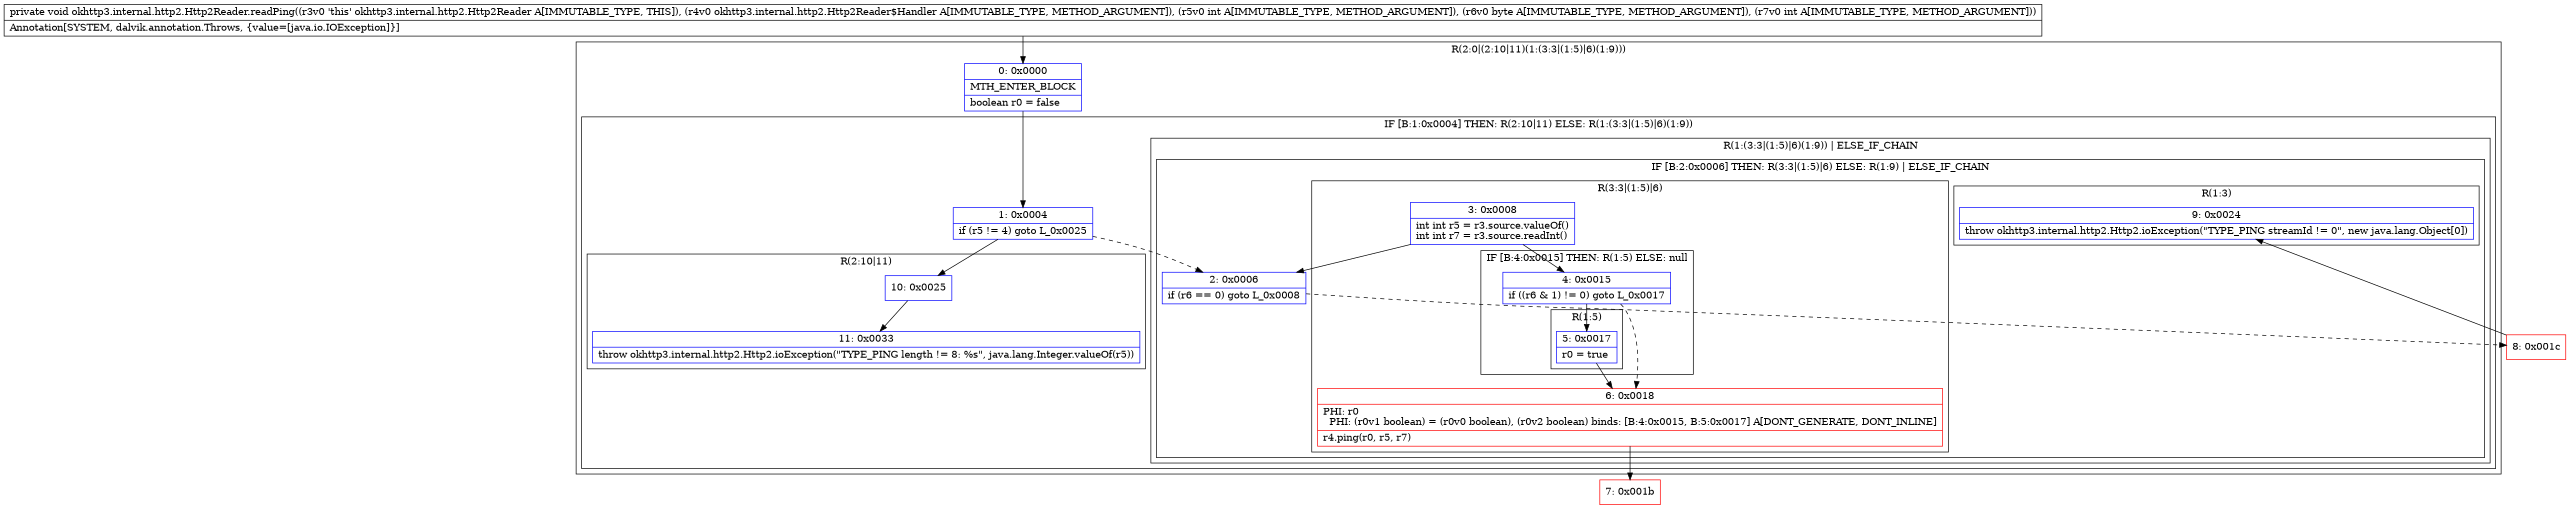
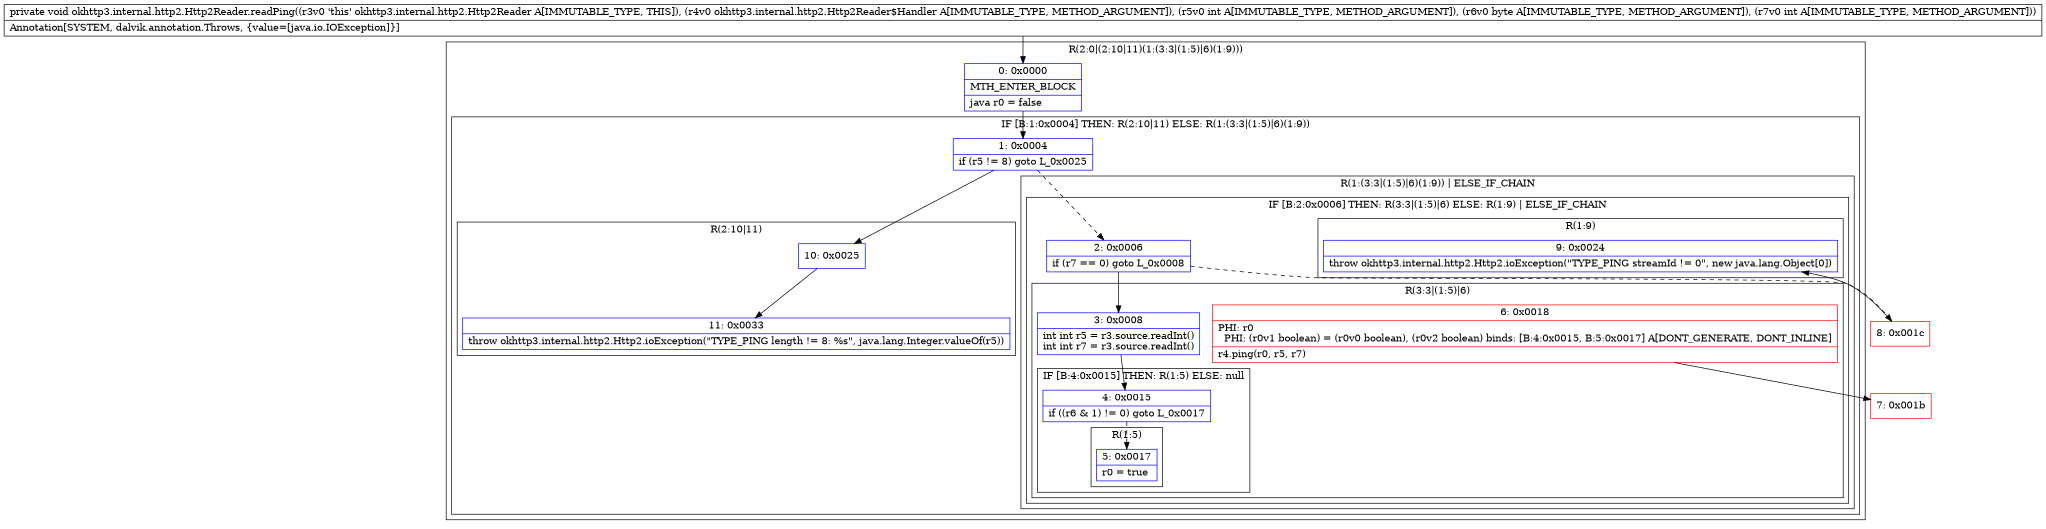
(1015, 103) -> (1006, 103)
(2216, 194) -> (1581, 227)
(1493, 226) -> (1119, 336)
(1023, 231) -> (1023, 162)
(1357, 258) -> (1119, 289)
(1234, 296) -> (1119, 264)
(1587, 314) -> (1127, 432)
(1636, 341) -> none
(1602, 373) -> none
